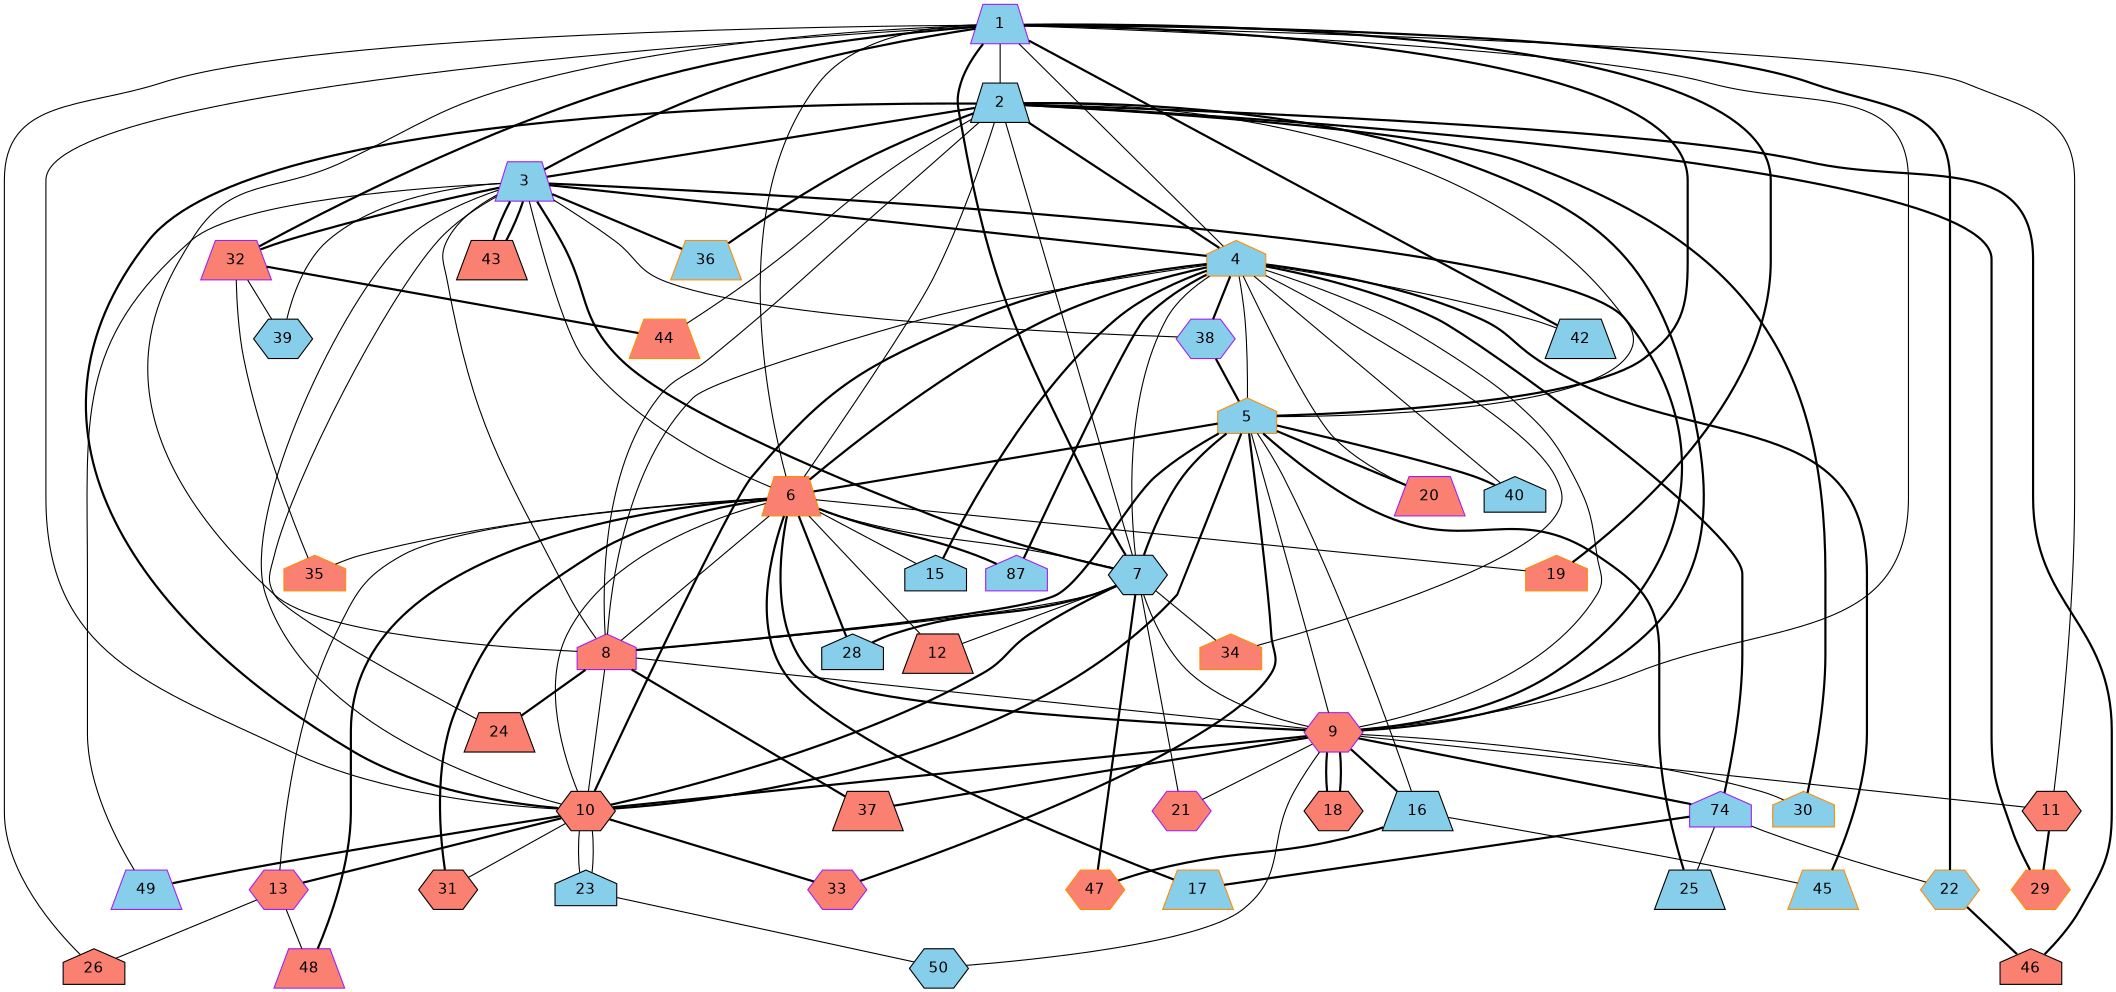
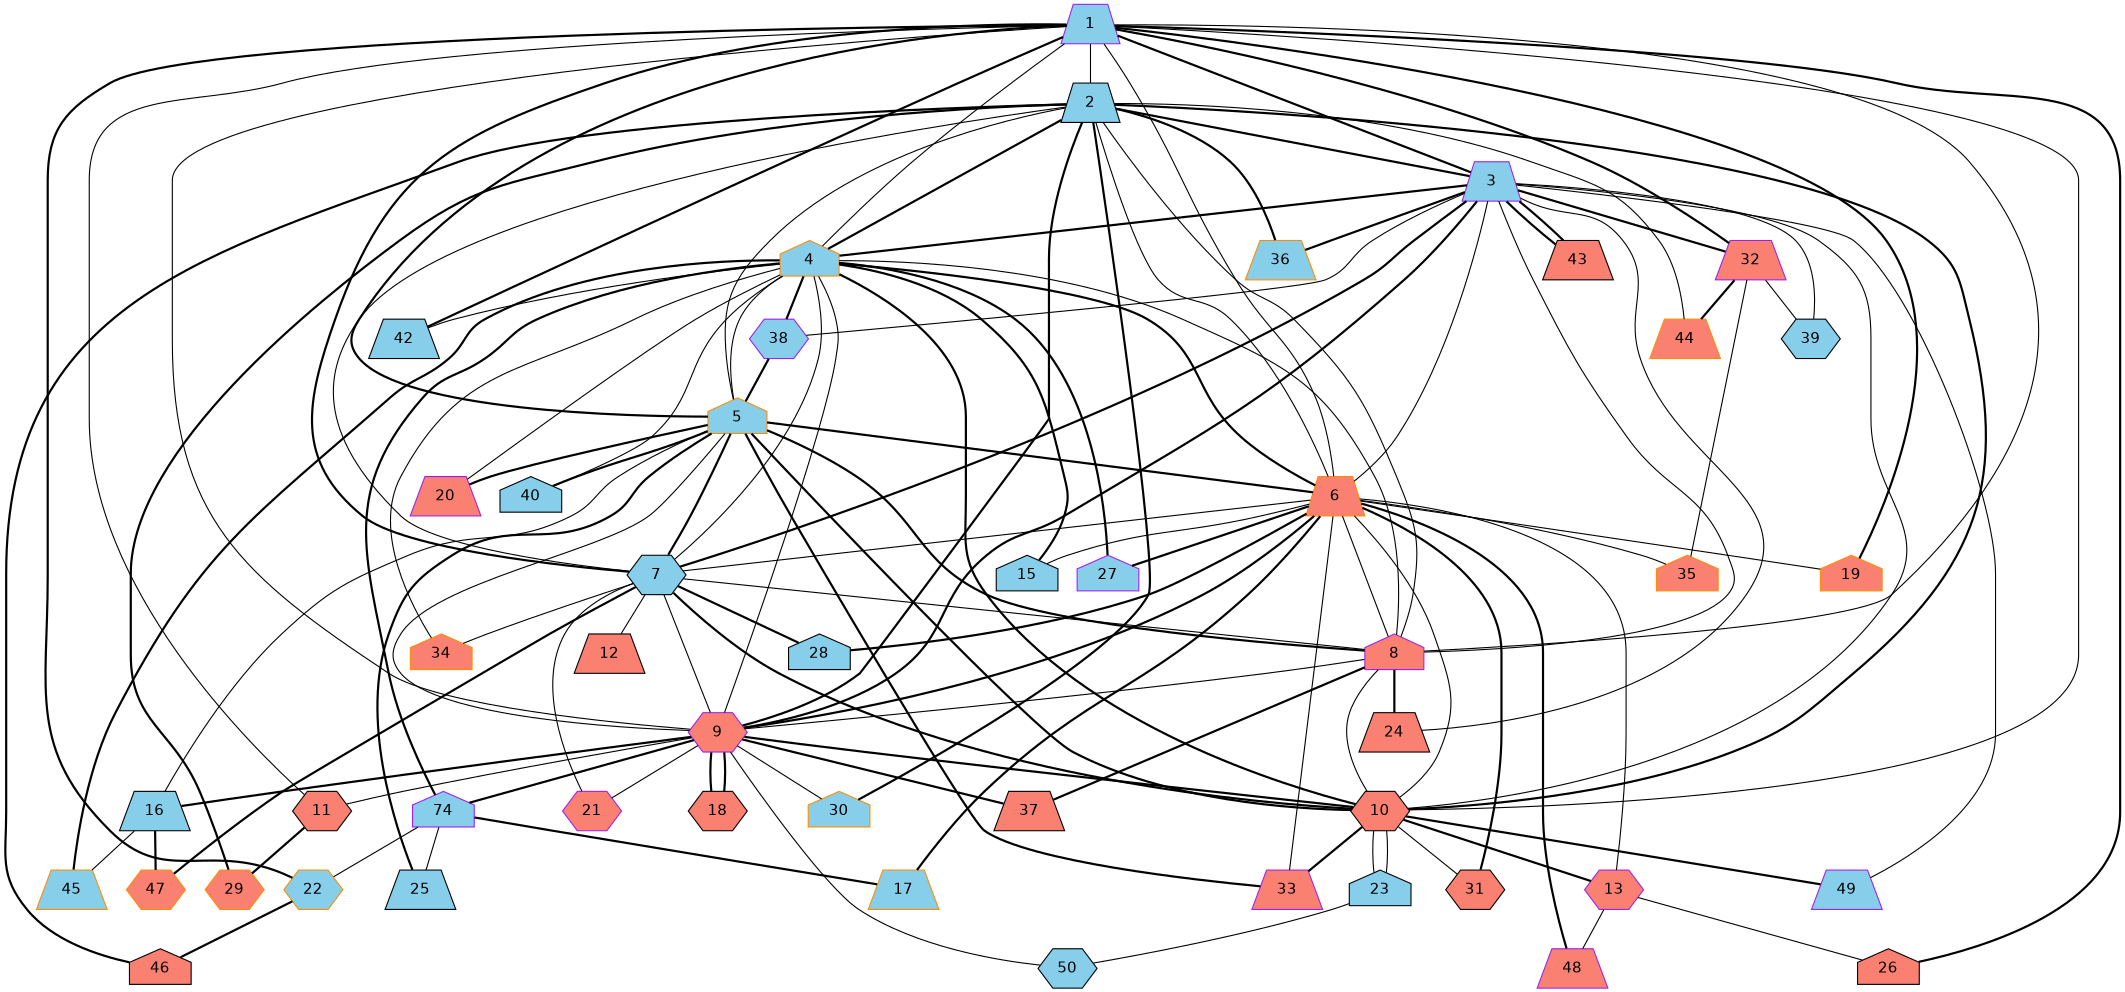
(73, 105) -> (2087, 115)
(865, 575) -> (1310, 702)
(1017, 575) -> (1108, 575)
(837, 890) -> (1287, 890)
